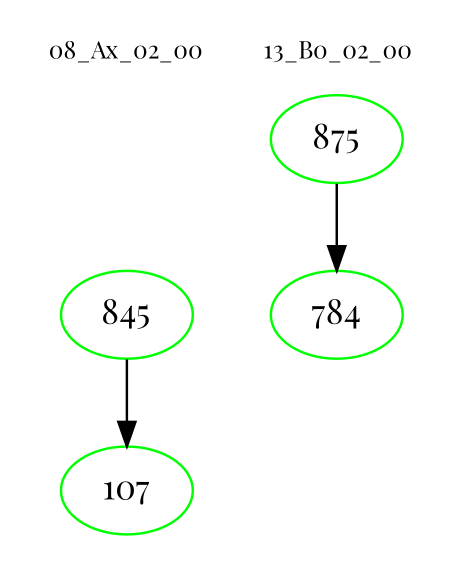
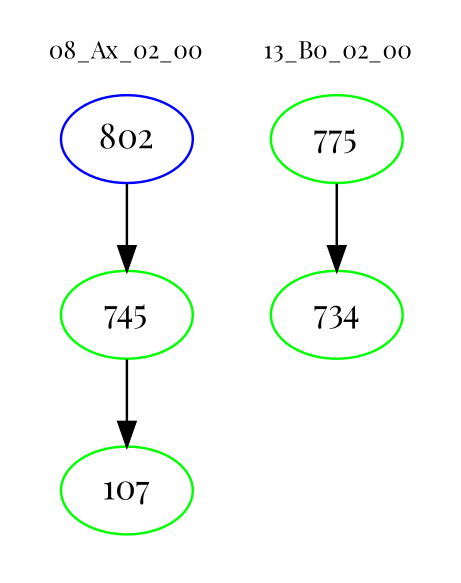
none -> (127, 139)
(337, 139) -> (337, 139)
(127, 315) -> (127, 315)
(337, 315) -> (337, 315)
